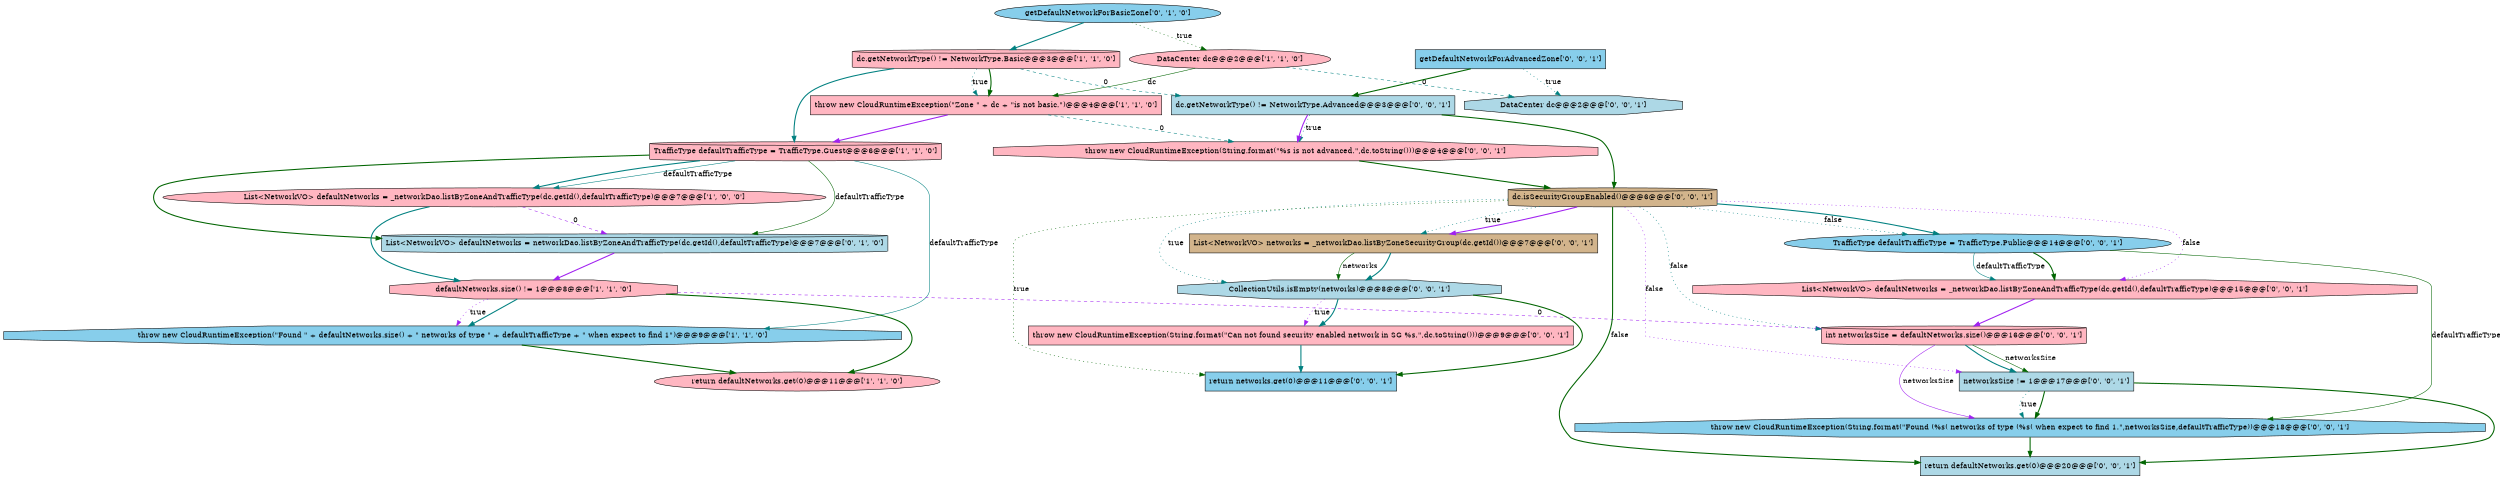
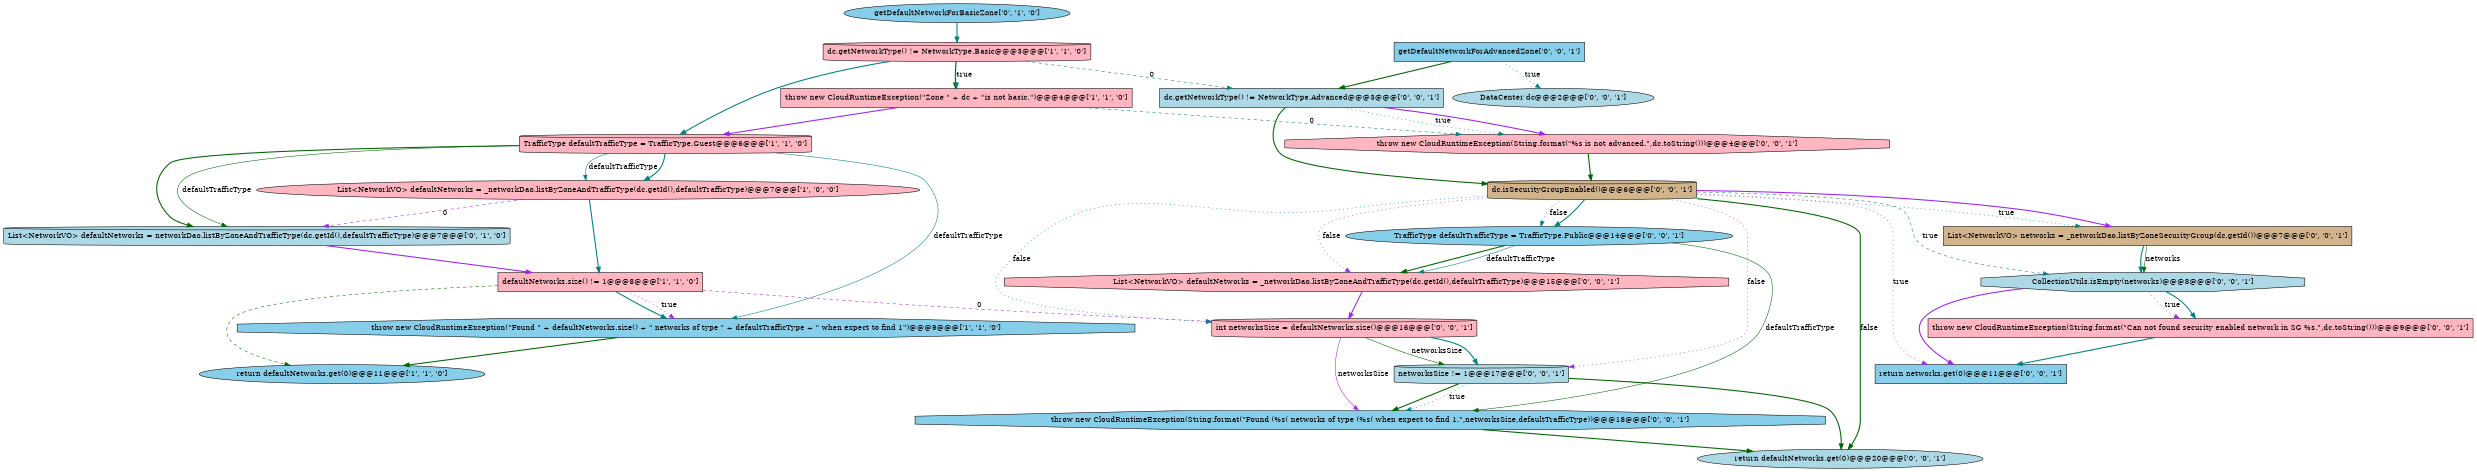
(1230, 59) -> none
(1573, 105) -> (1553, 98)
(1225, 217) -> (1855, 200)
(1116, 221) -> (1872, 211)
(534, 289) -> (600, 282)
(829, 307) -> (322, 298)
(1557, 354) -> (1944, 305)
(797, 382) -> (342, 374)
(2046, 382) -> (1481, 374)
(2030, 466) -> (1840, 459)
